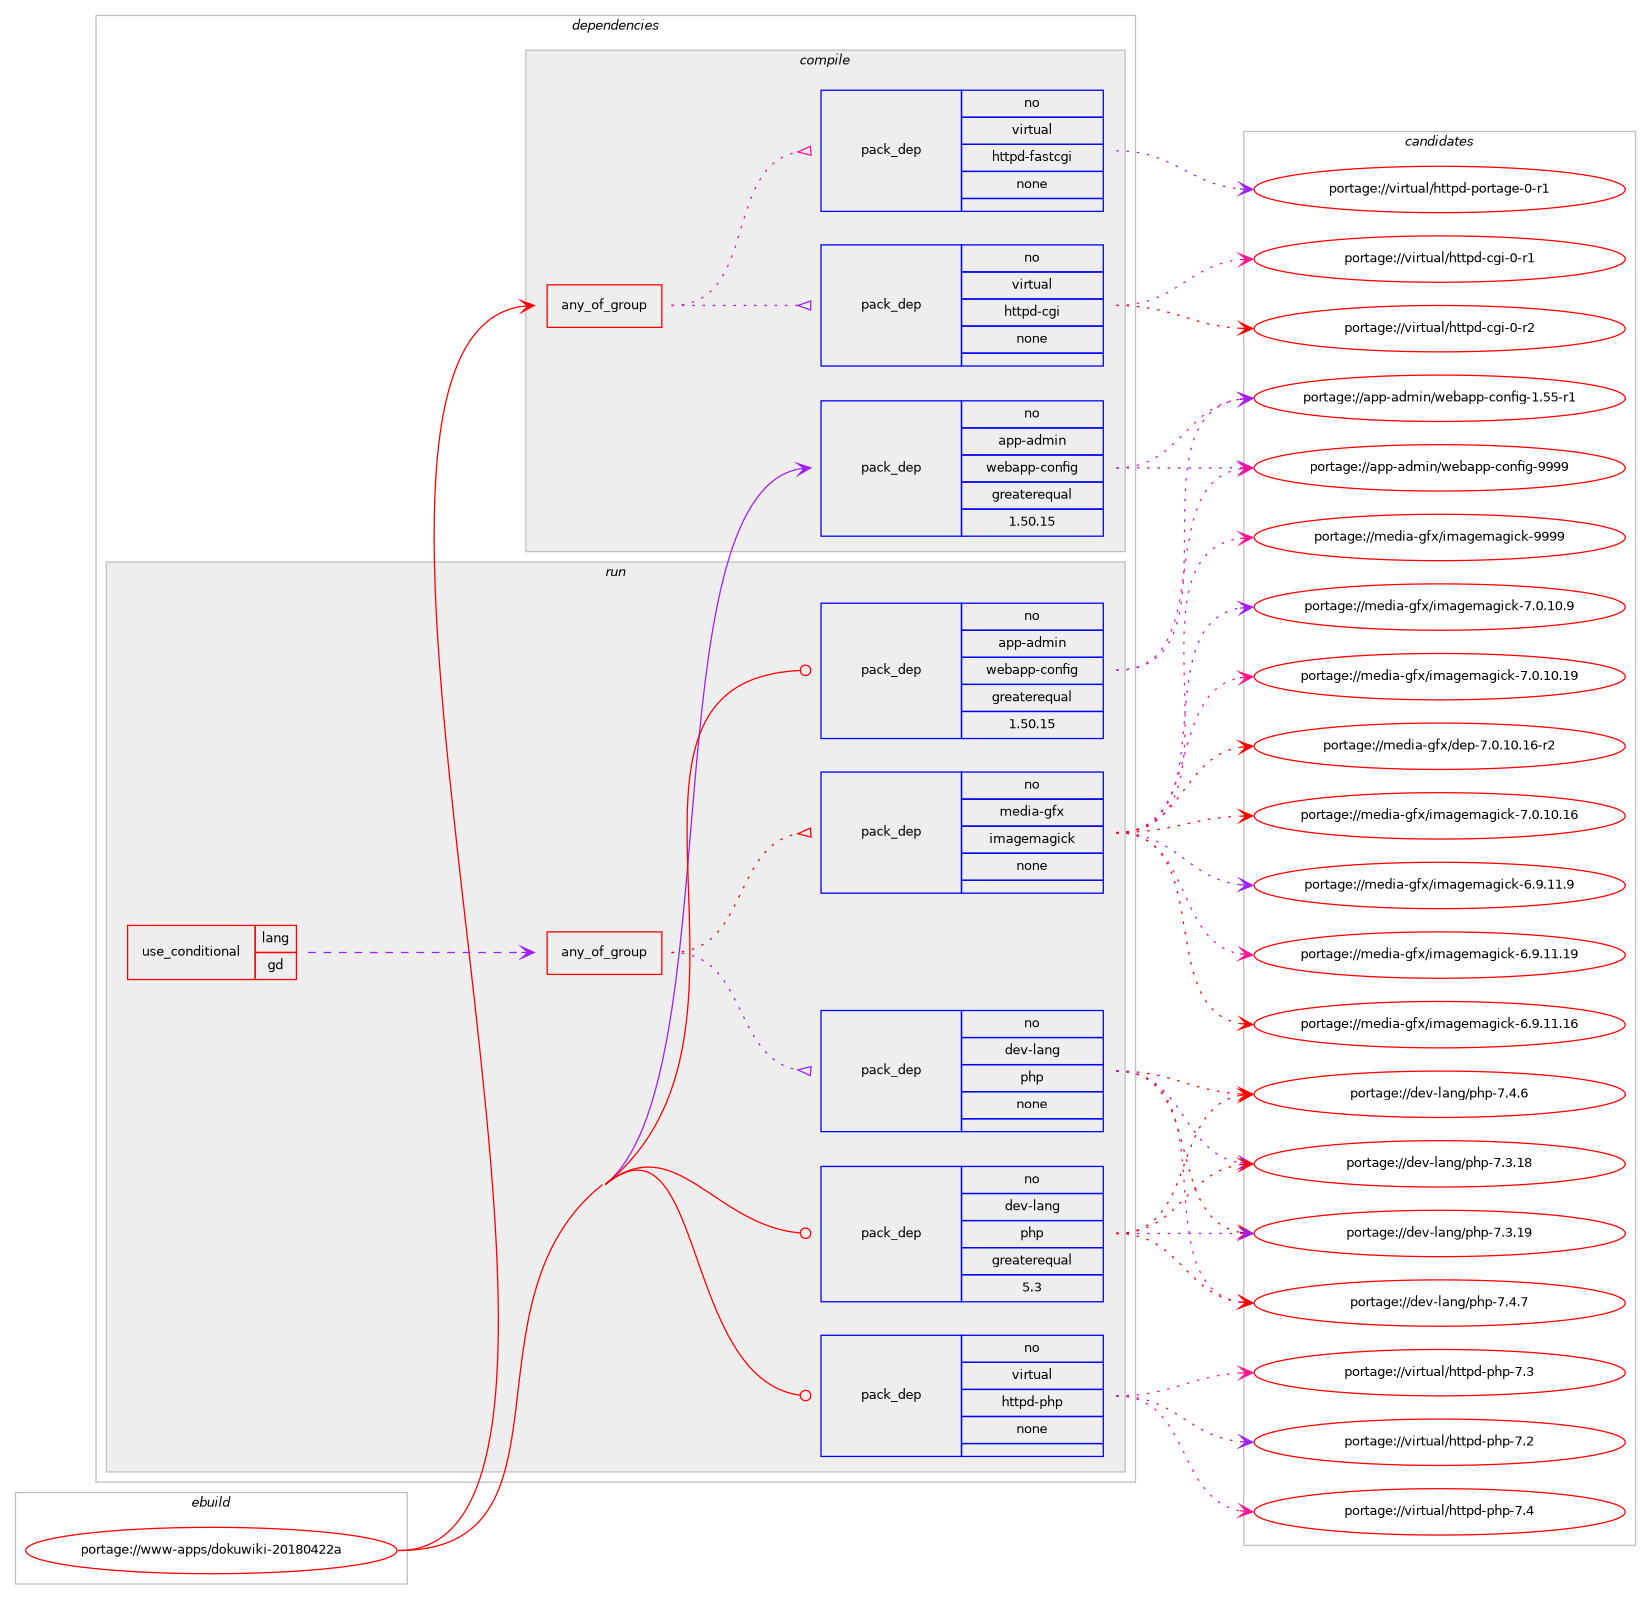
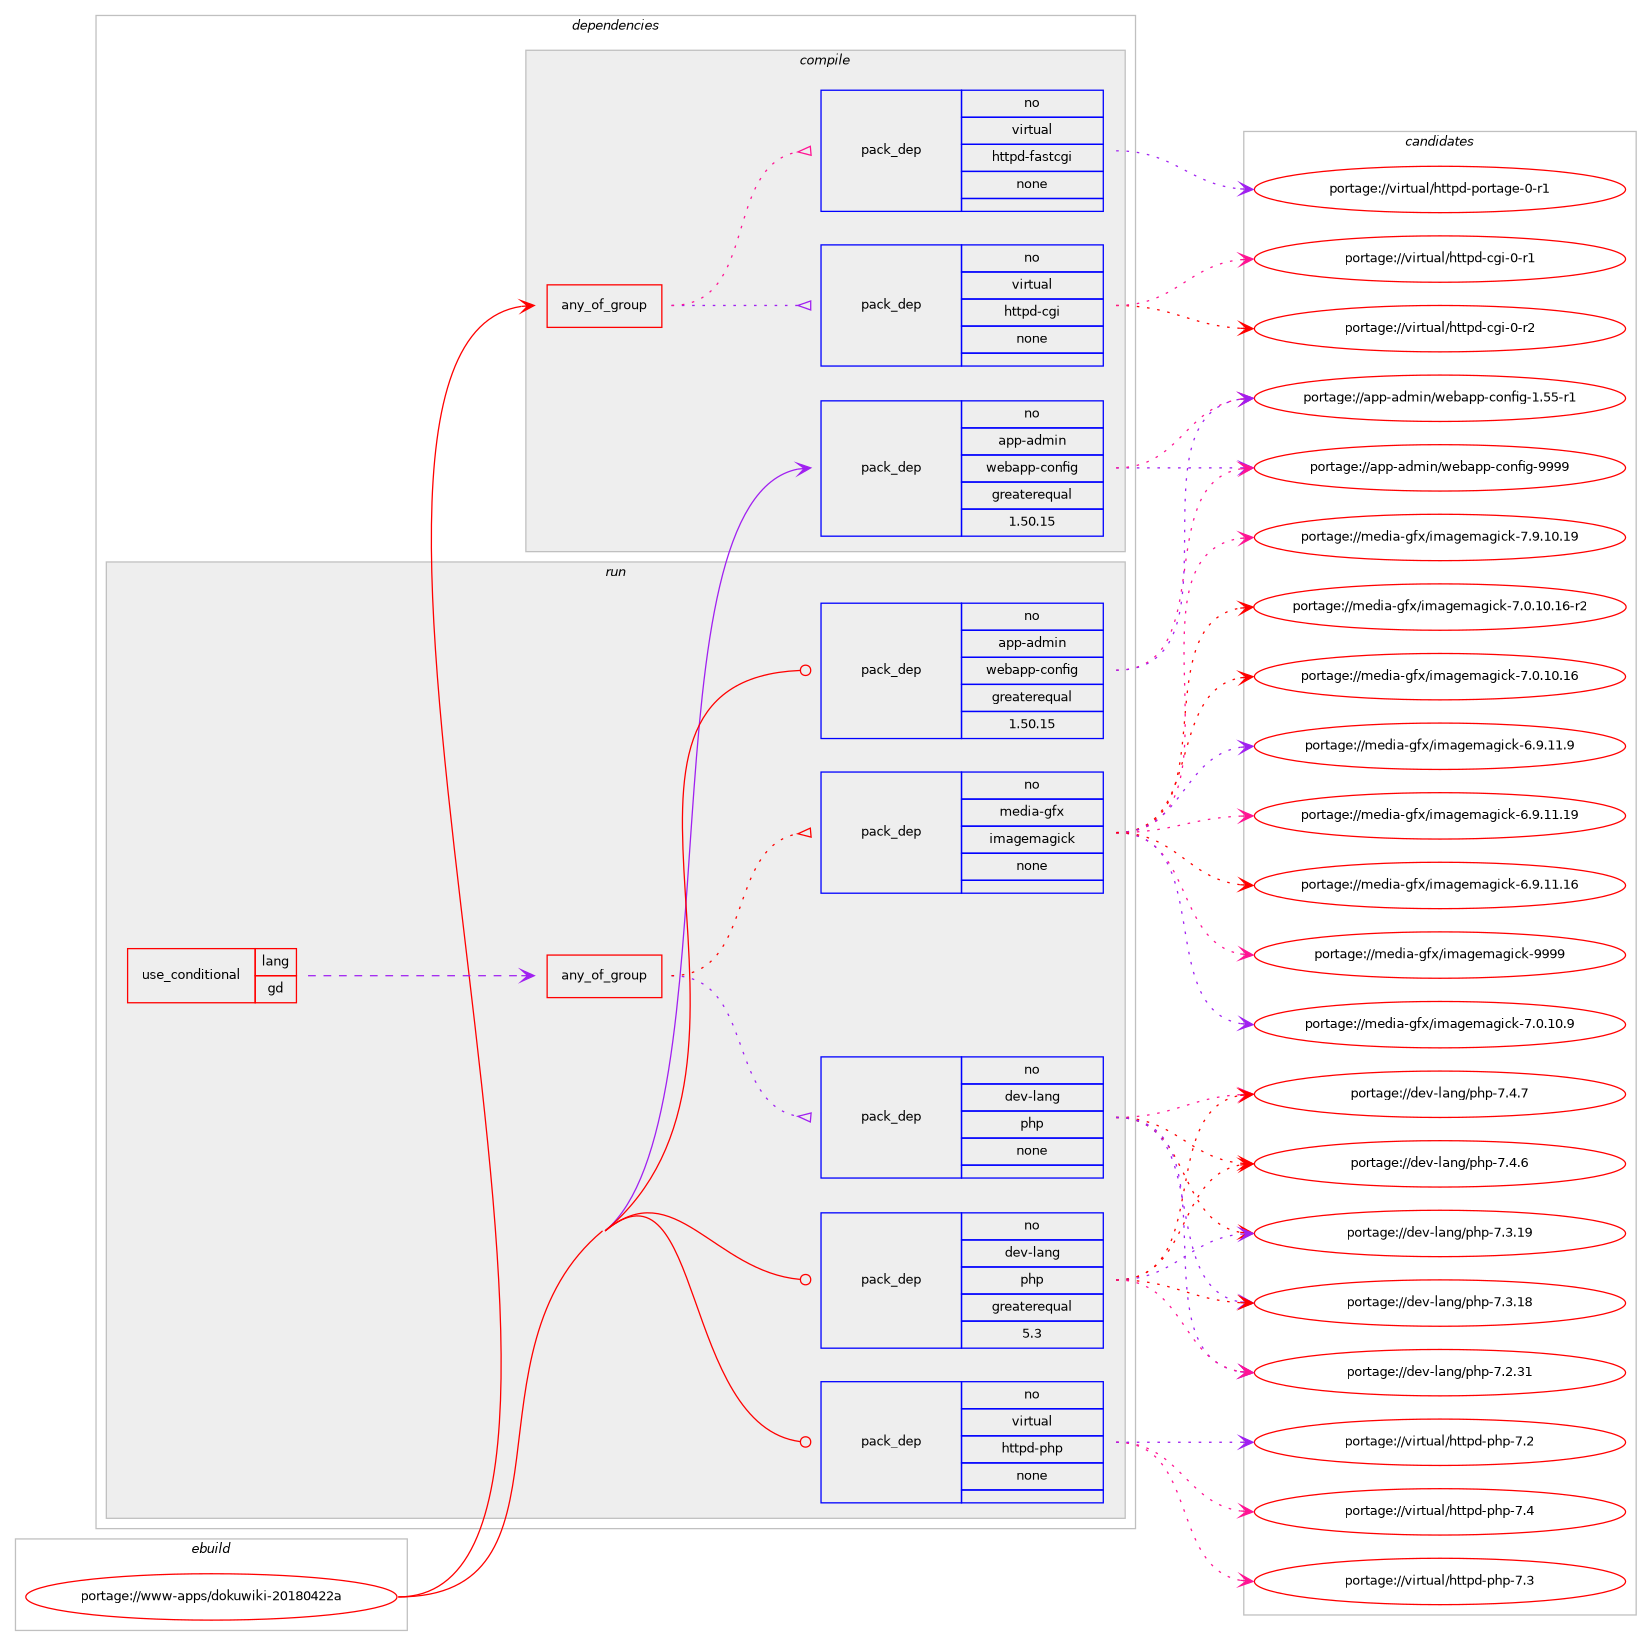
(1440, 677) -> (1440, 537)
(1440, 746) -> (1440, 607)
none -> (1440, 1373)
